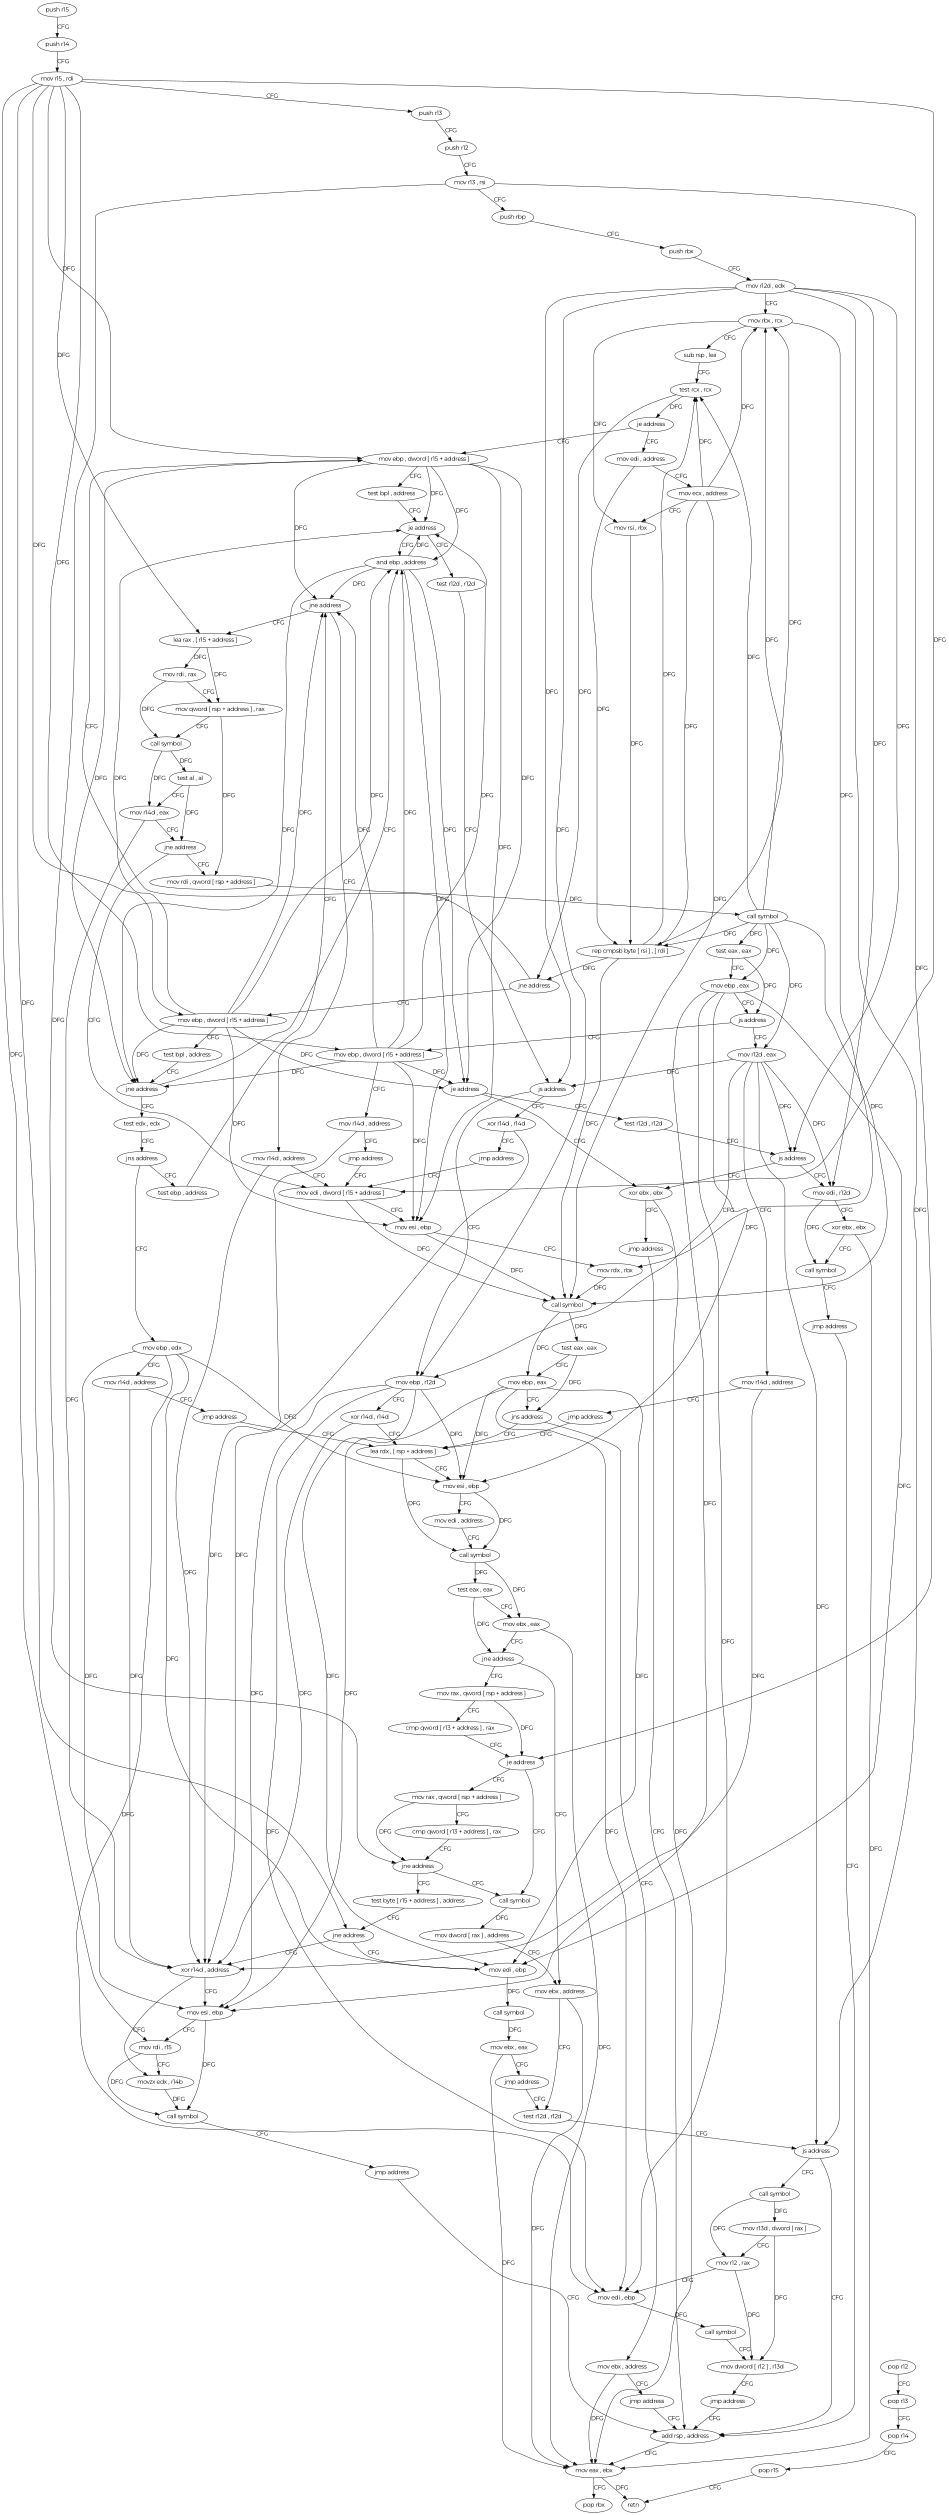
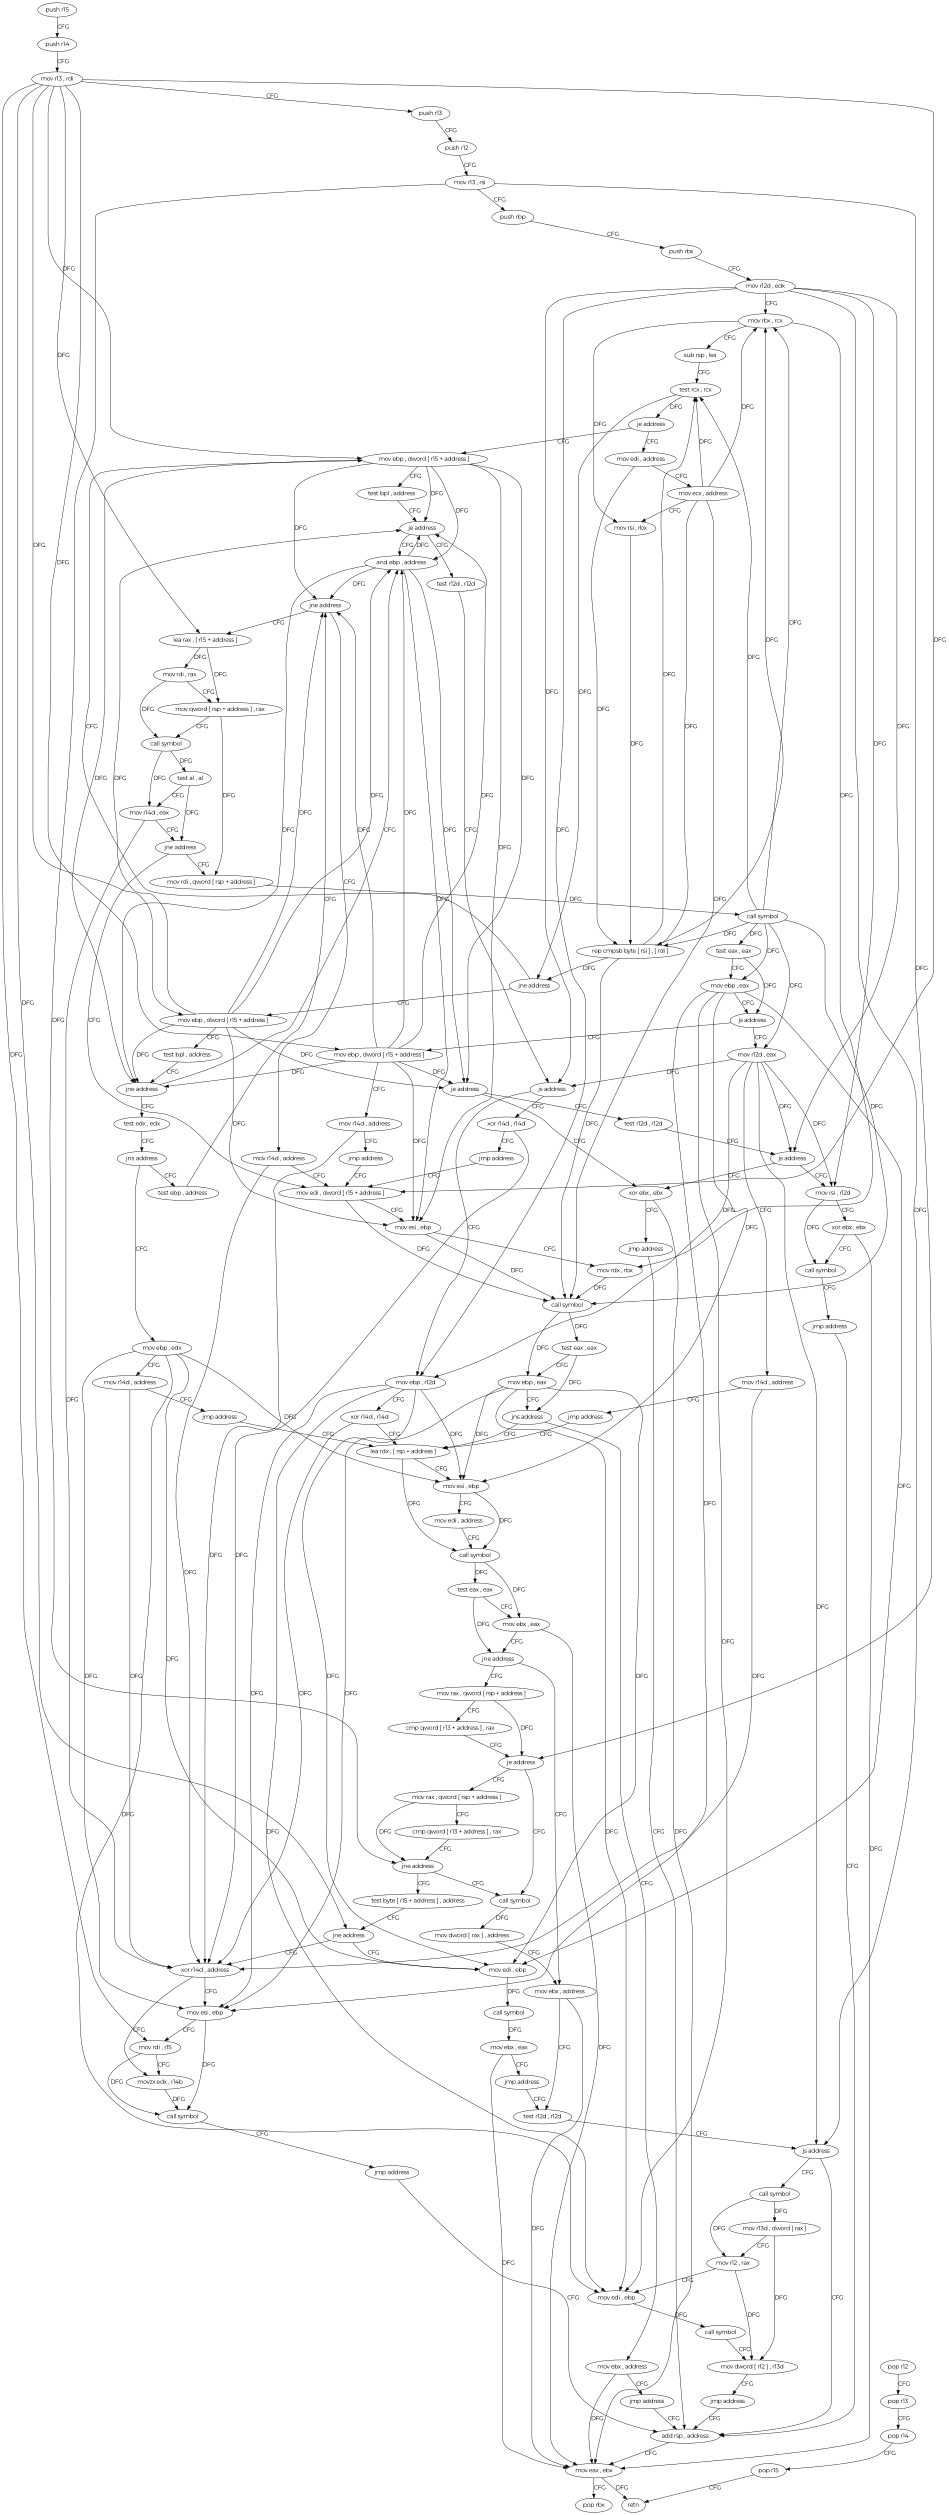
(57, 79) -> (57, 79)
(831, 1193) -> (833, 1193)
(729, 1211) -> (729, 1211)
